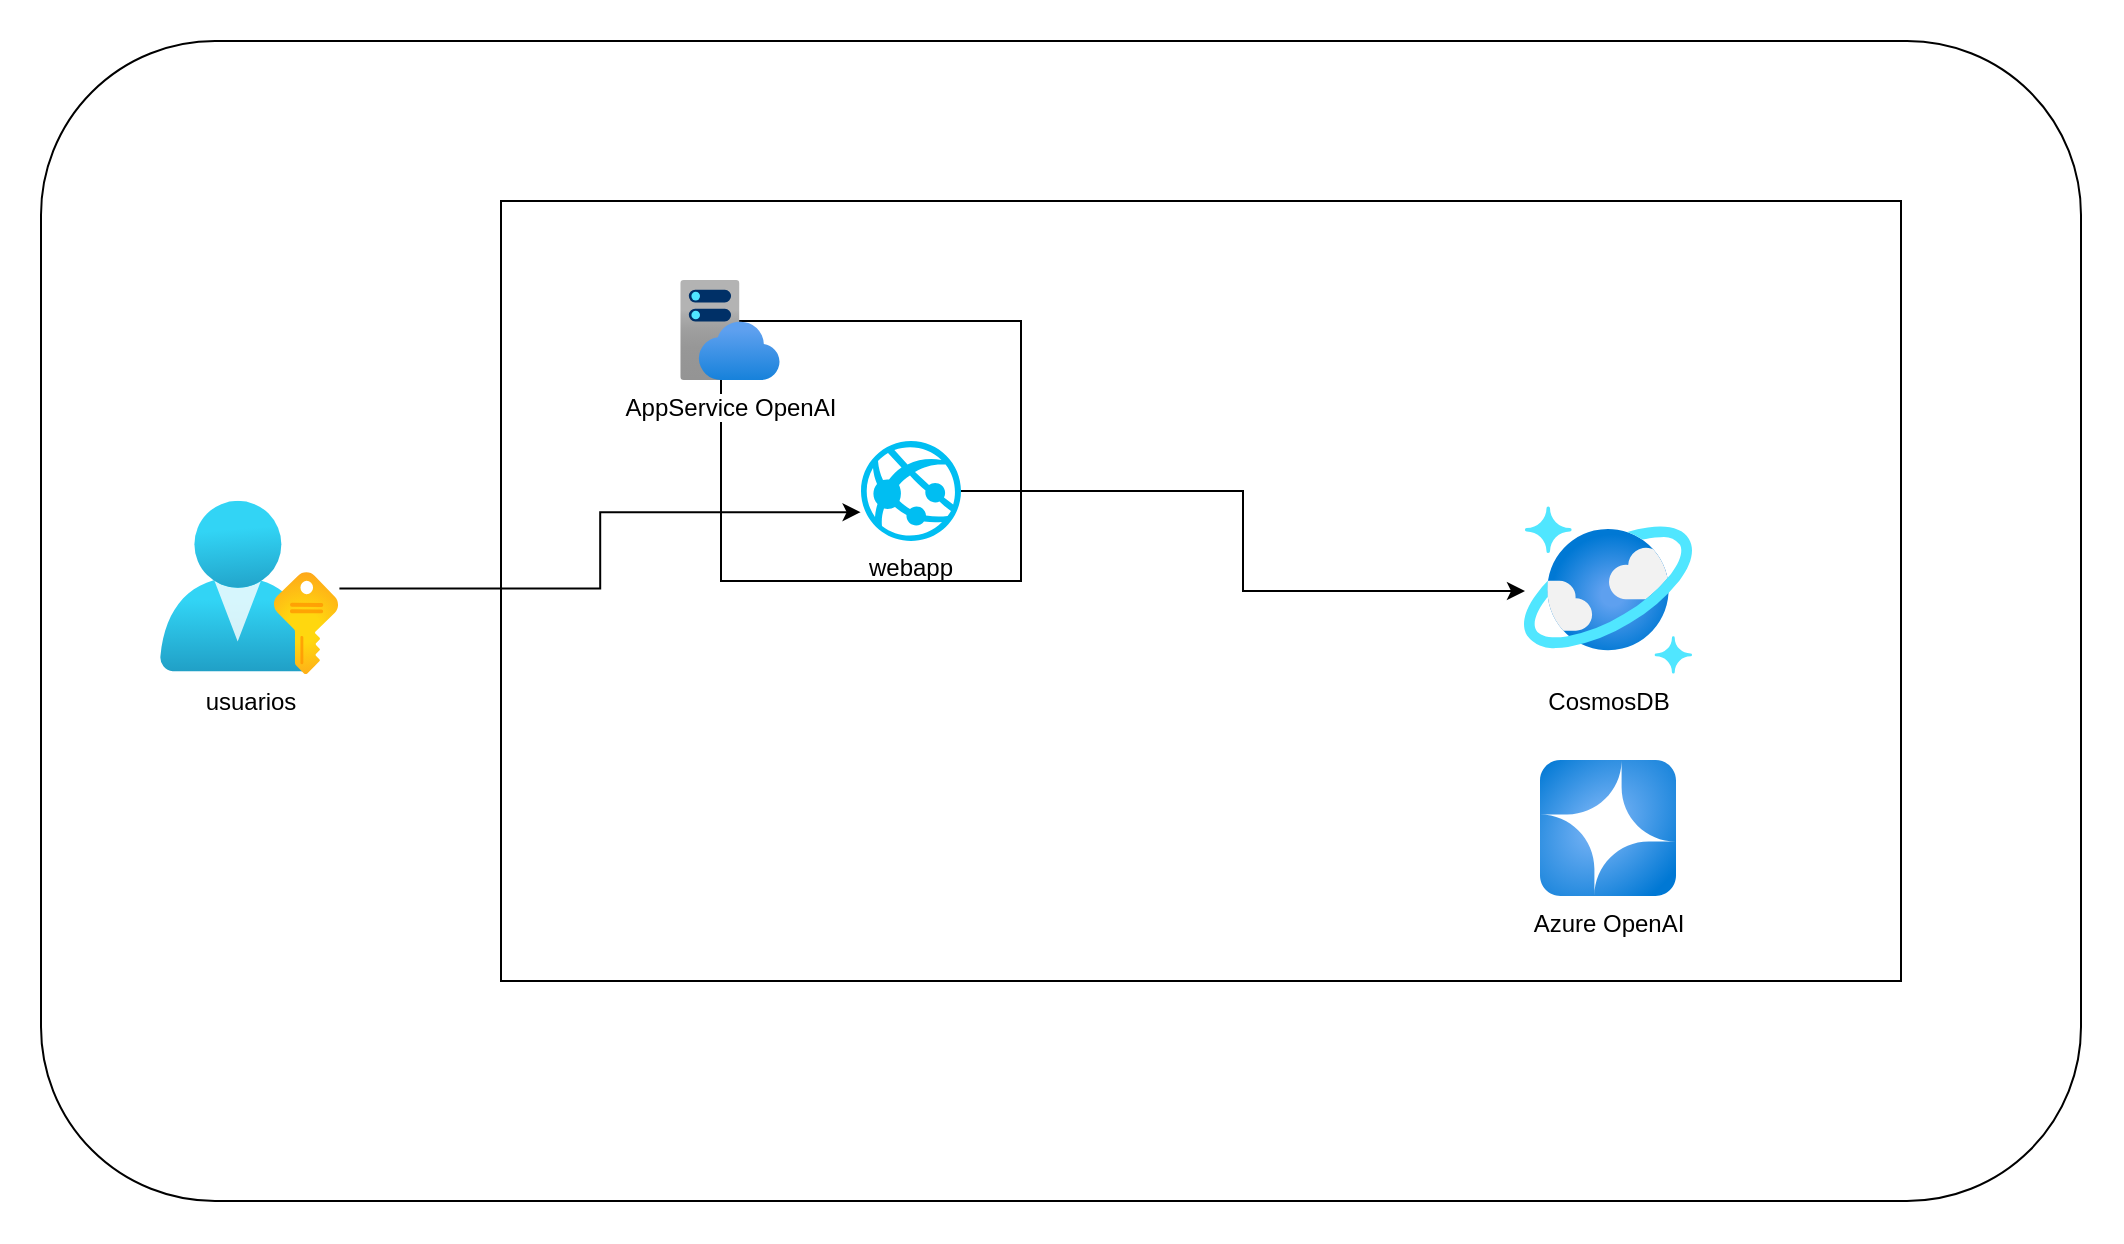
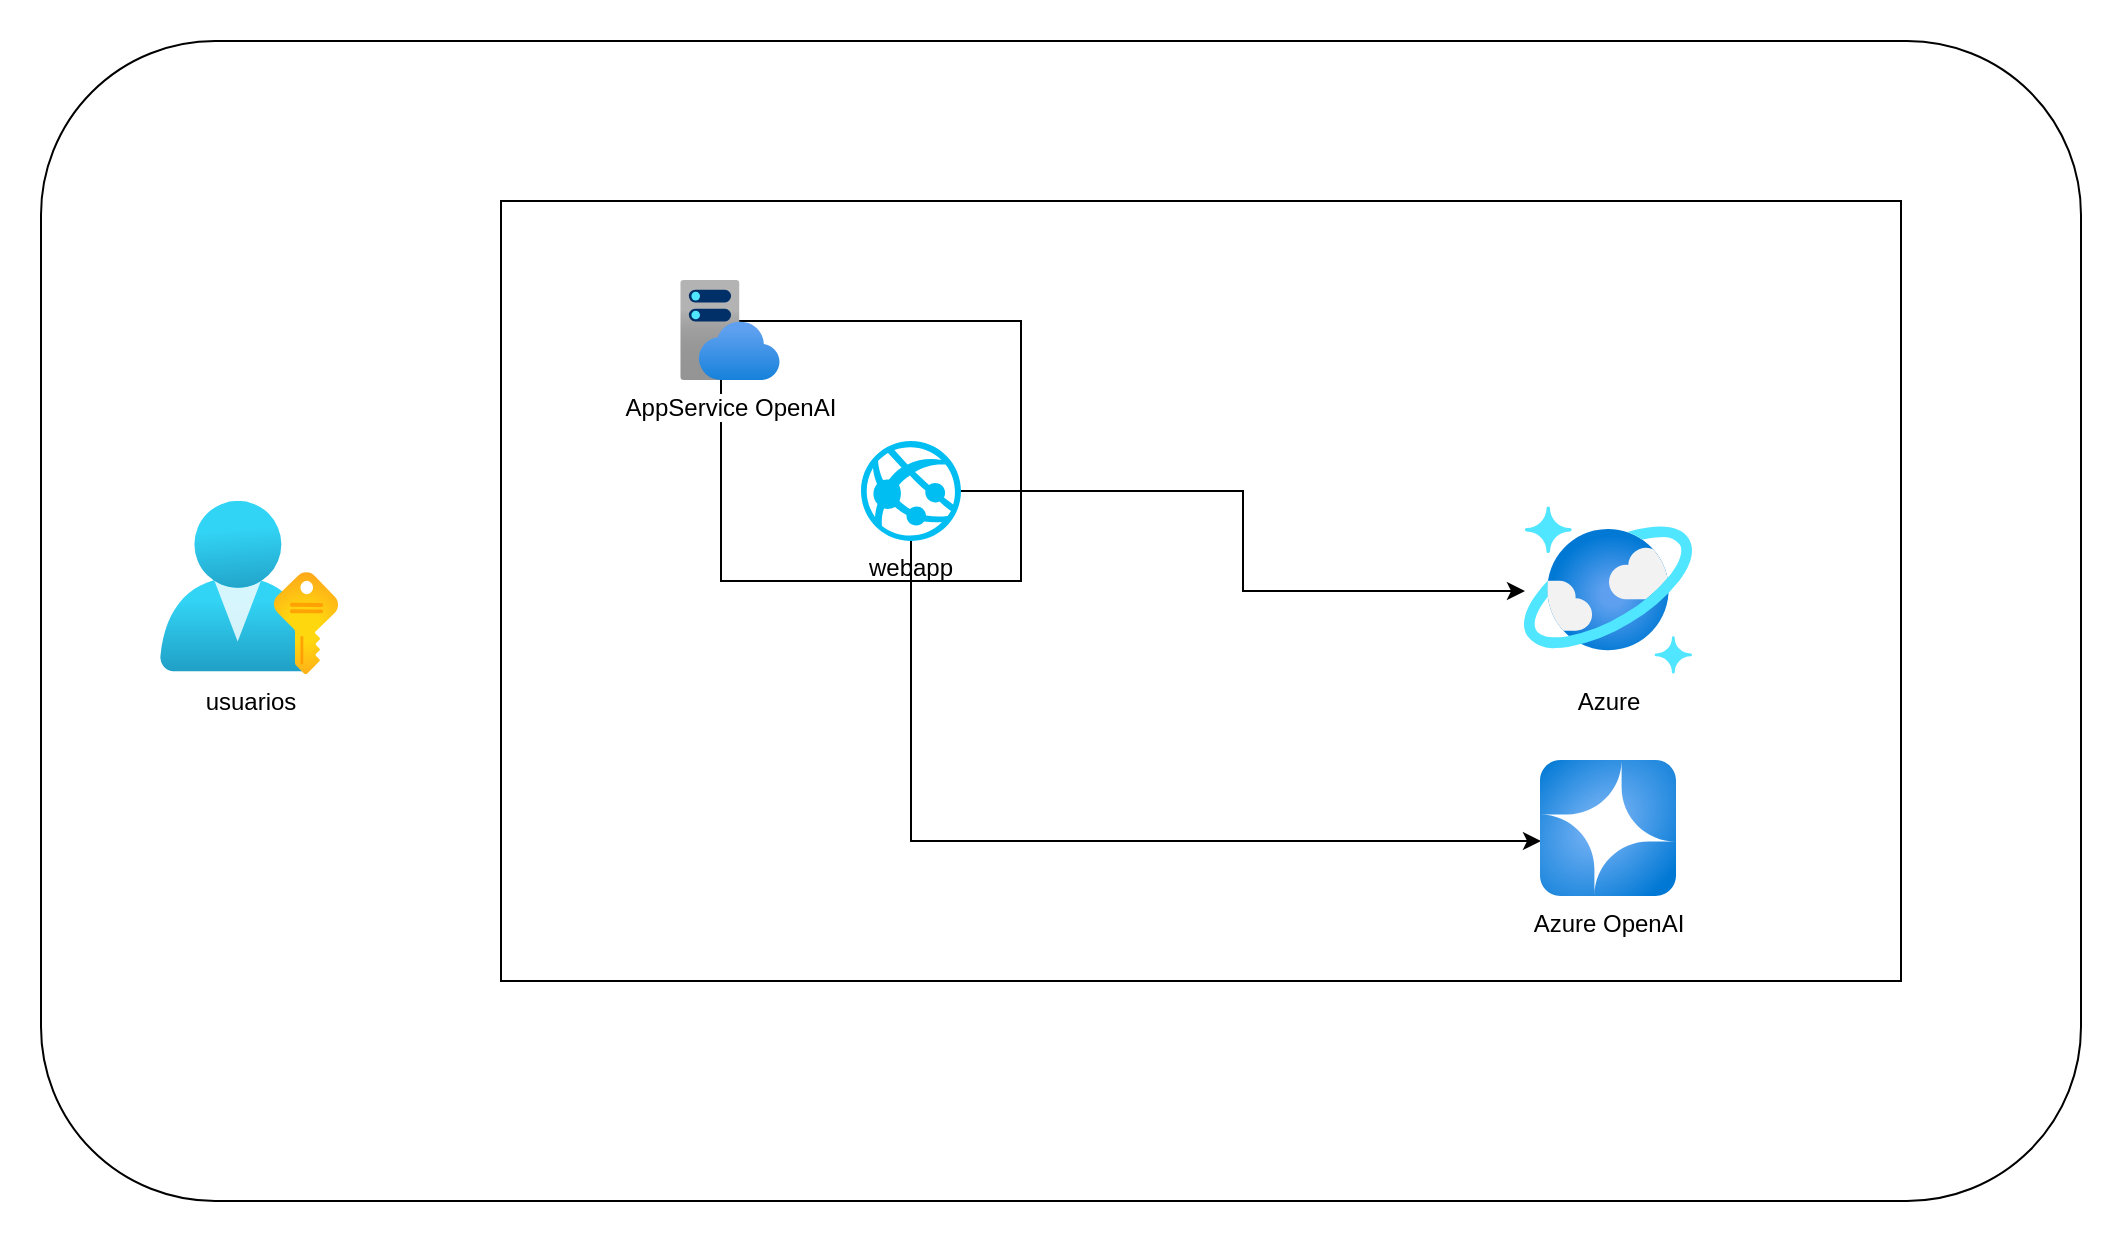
(600, 557) -> none
(1610, 703) -> (1610, 703)
none -> (1069, 841)
